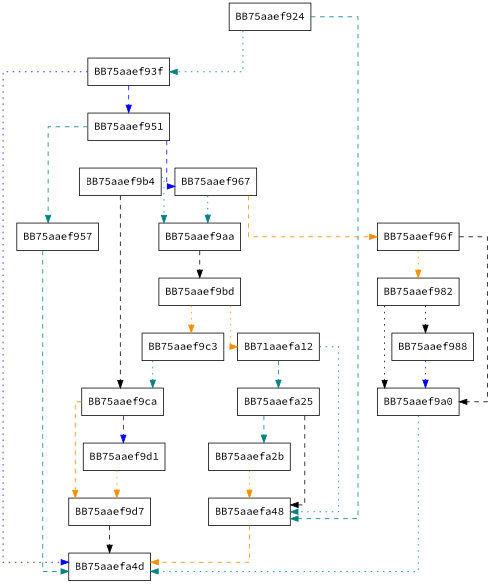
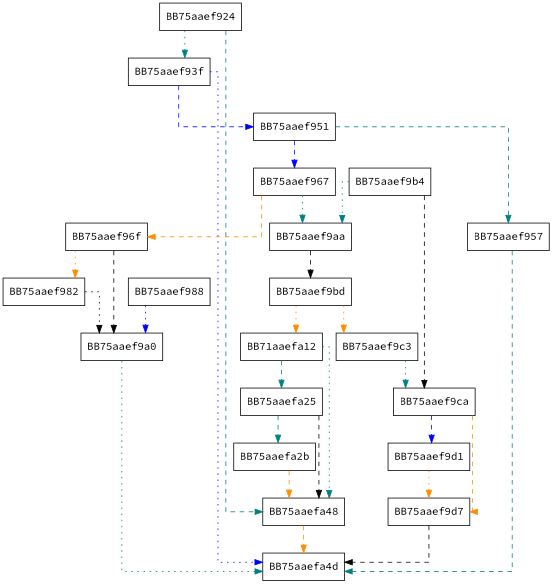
(425, 315) -> none
(249, 480) -> (289, 480)
